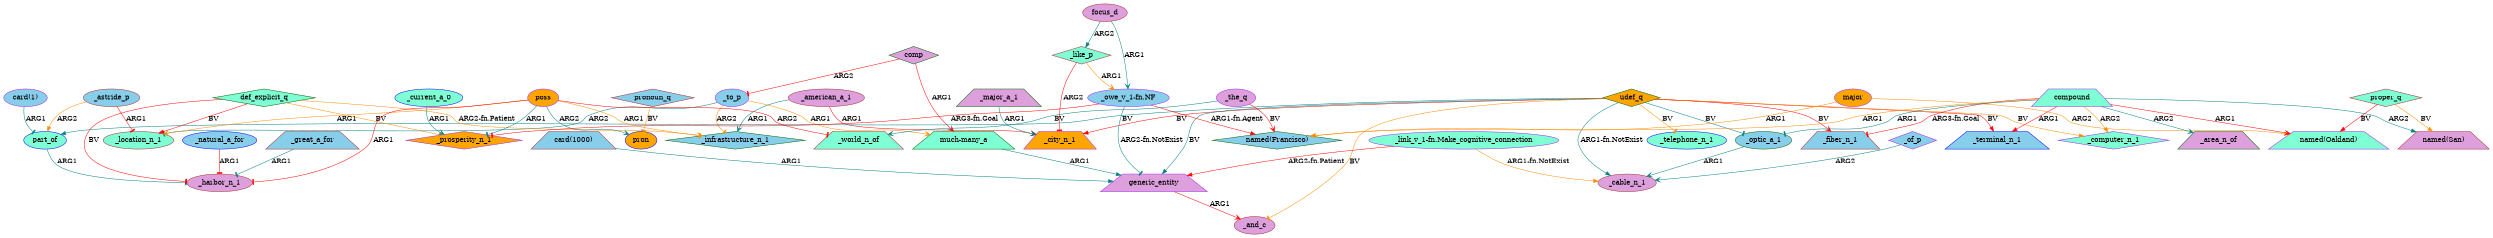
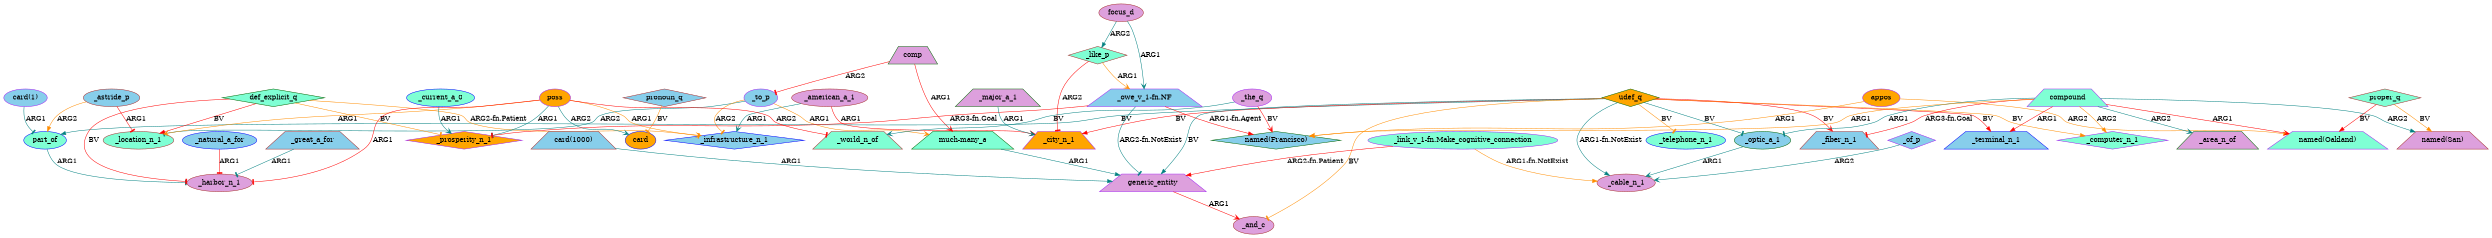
(914, 55) -> (913, 55)
(1128, 98) -> (1145, 98)
(1853, 98) -> (1881, 98)
(641, 140) -> (641, 140)
(735, 140) -> (734, 140)
